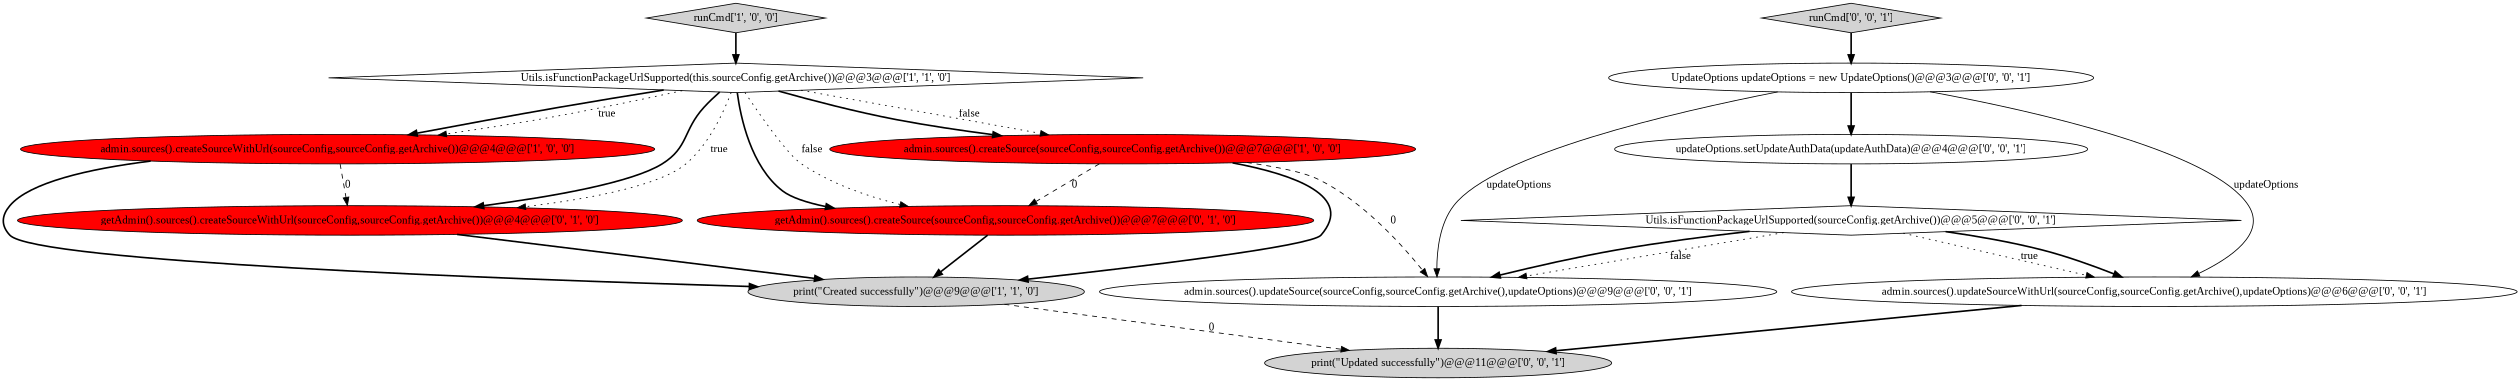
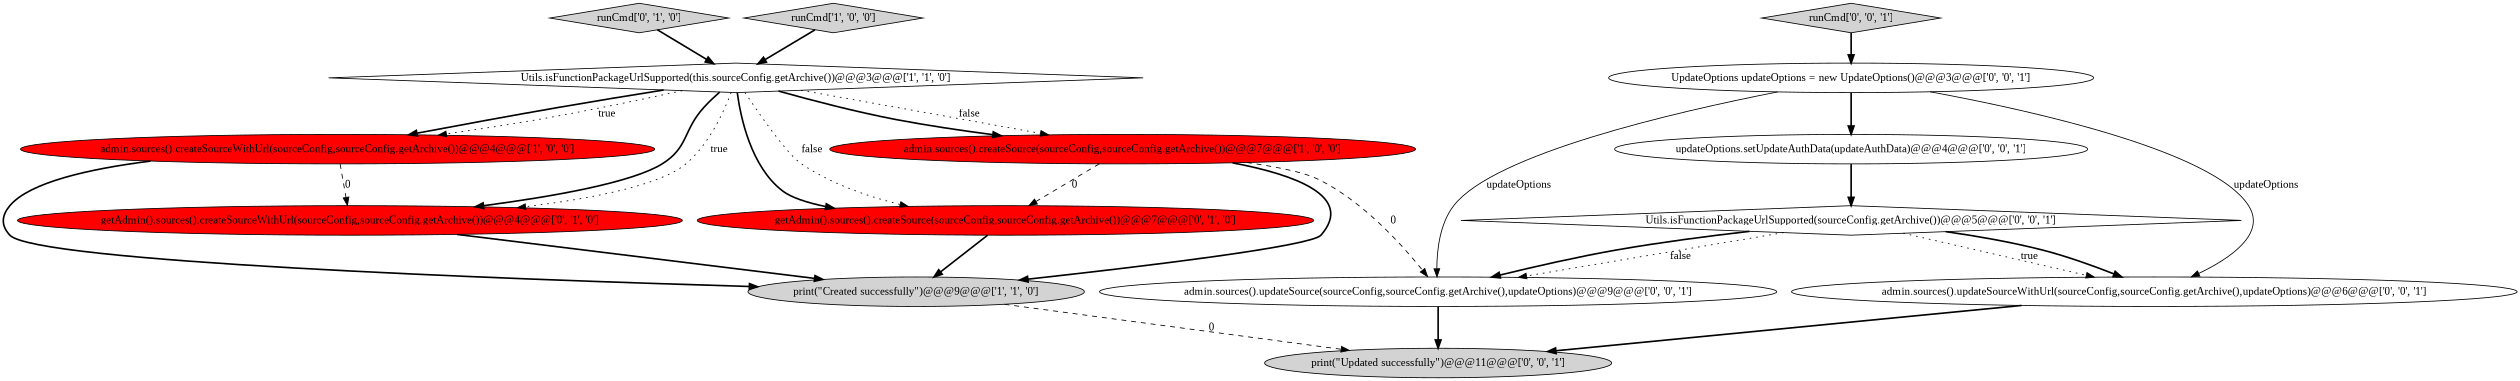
none -> (639, 18)
